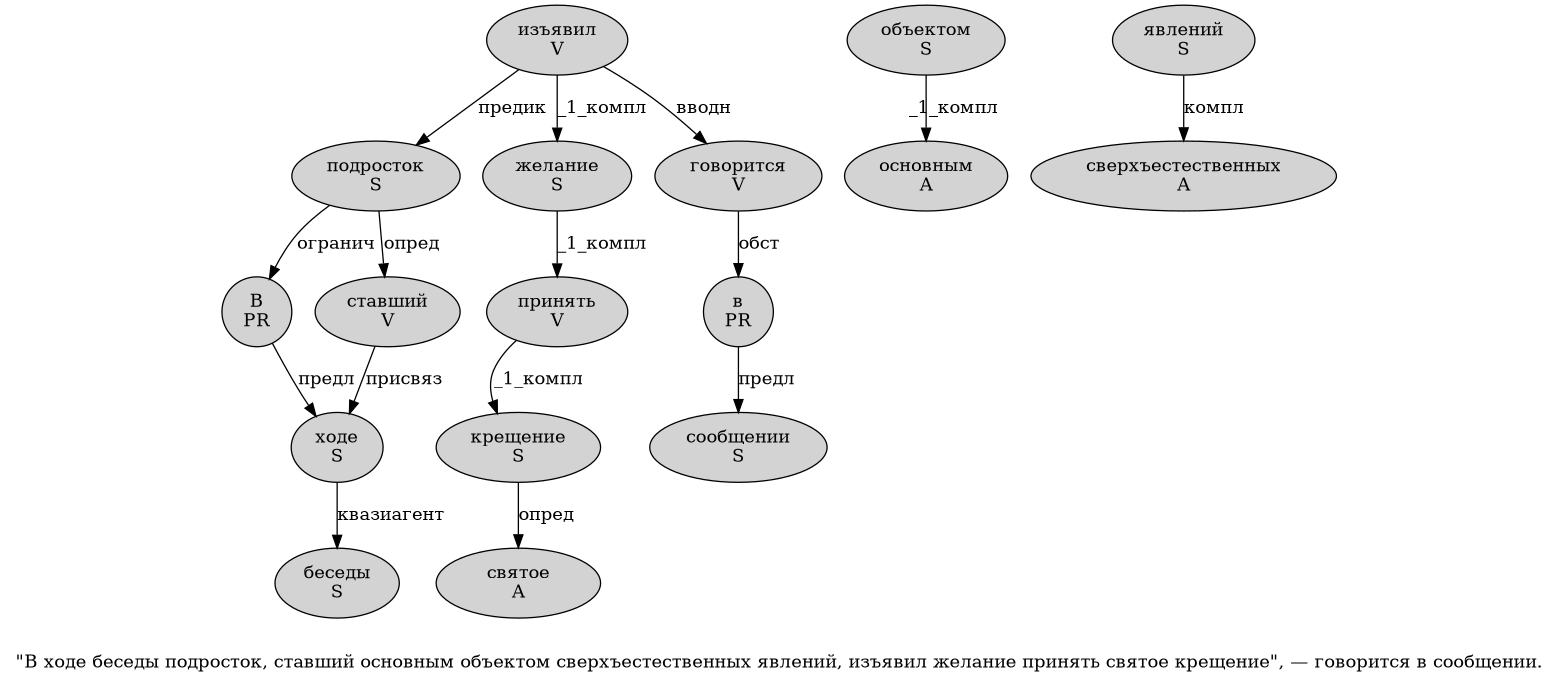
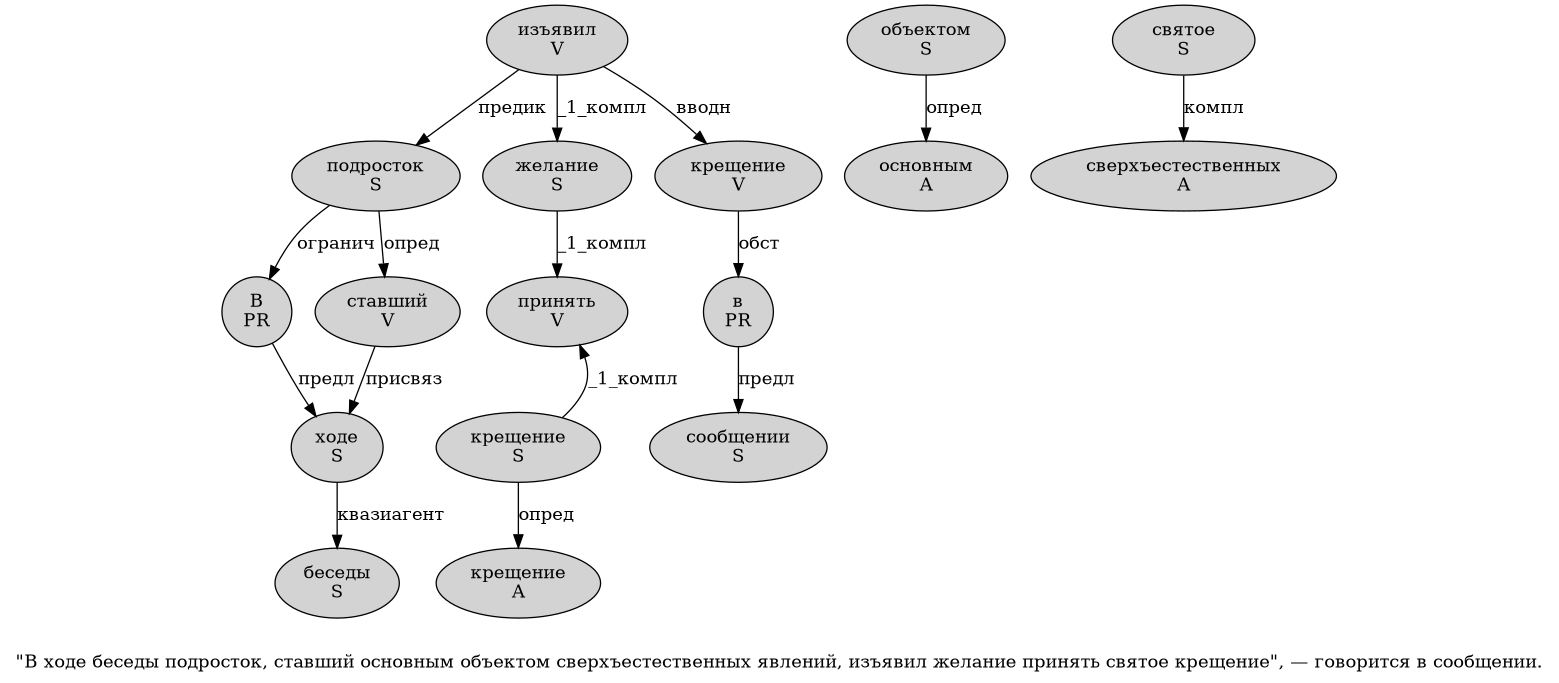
(1184, 40) -> (1184, 40)
(954, 108) -> (954, 108)
(738, 176) -> (738, 176)
(495, 368) -> (584, 391)
(518, 583) -> (518, 583)
